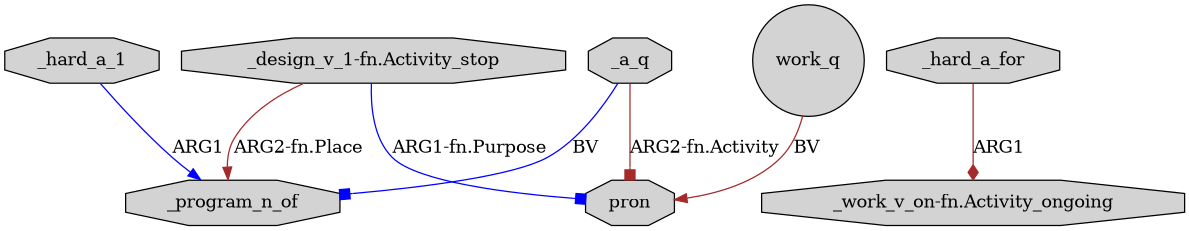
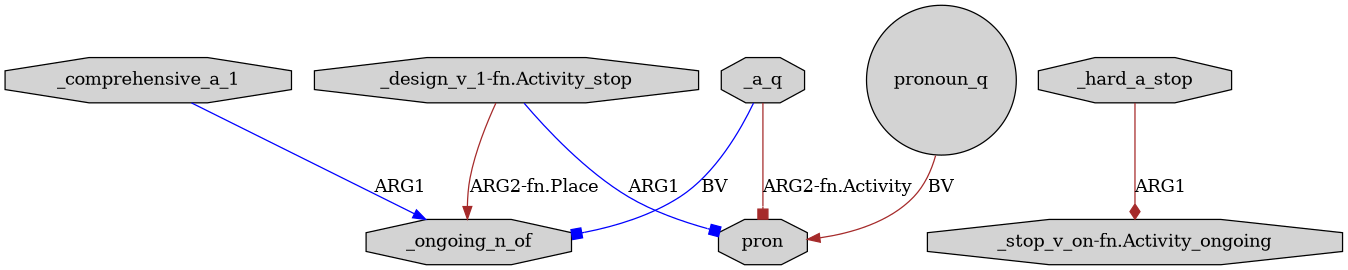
(82, 61) -> (148, 80)
(808, 61) -> (941, 80)
(973, 61) -> (1135, 80)
(470, 148) -> (654, 187)
(233, 203) -> (469, 242)
(973, 203) -> (1135, 242)
